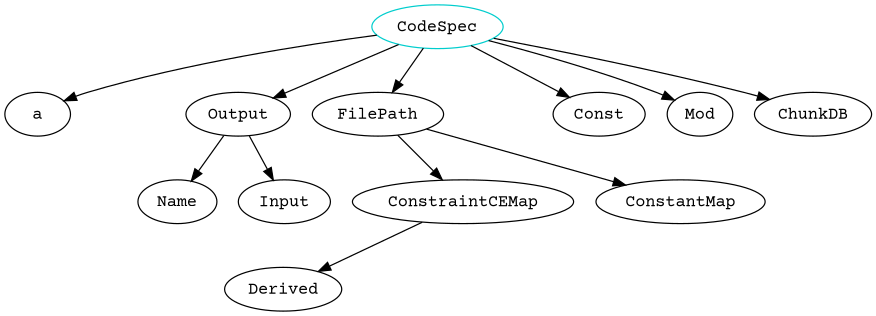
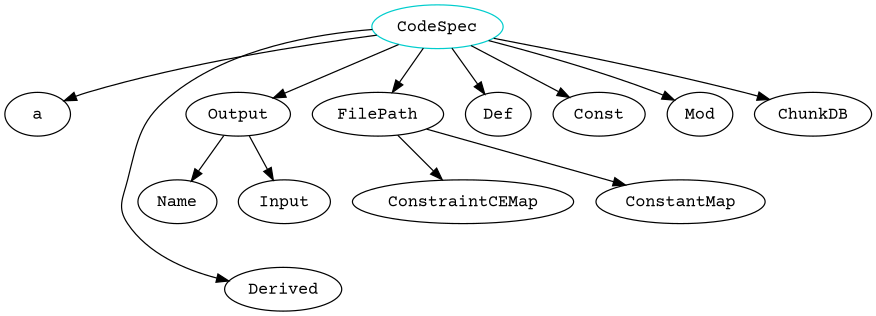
none -> (498, 114)
(376, 244) -> (158, 107)
